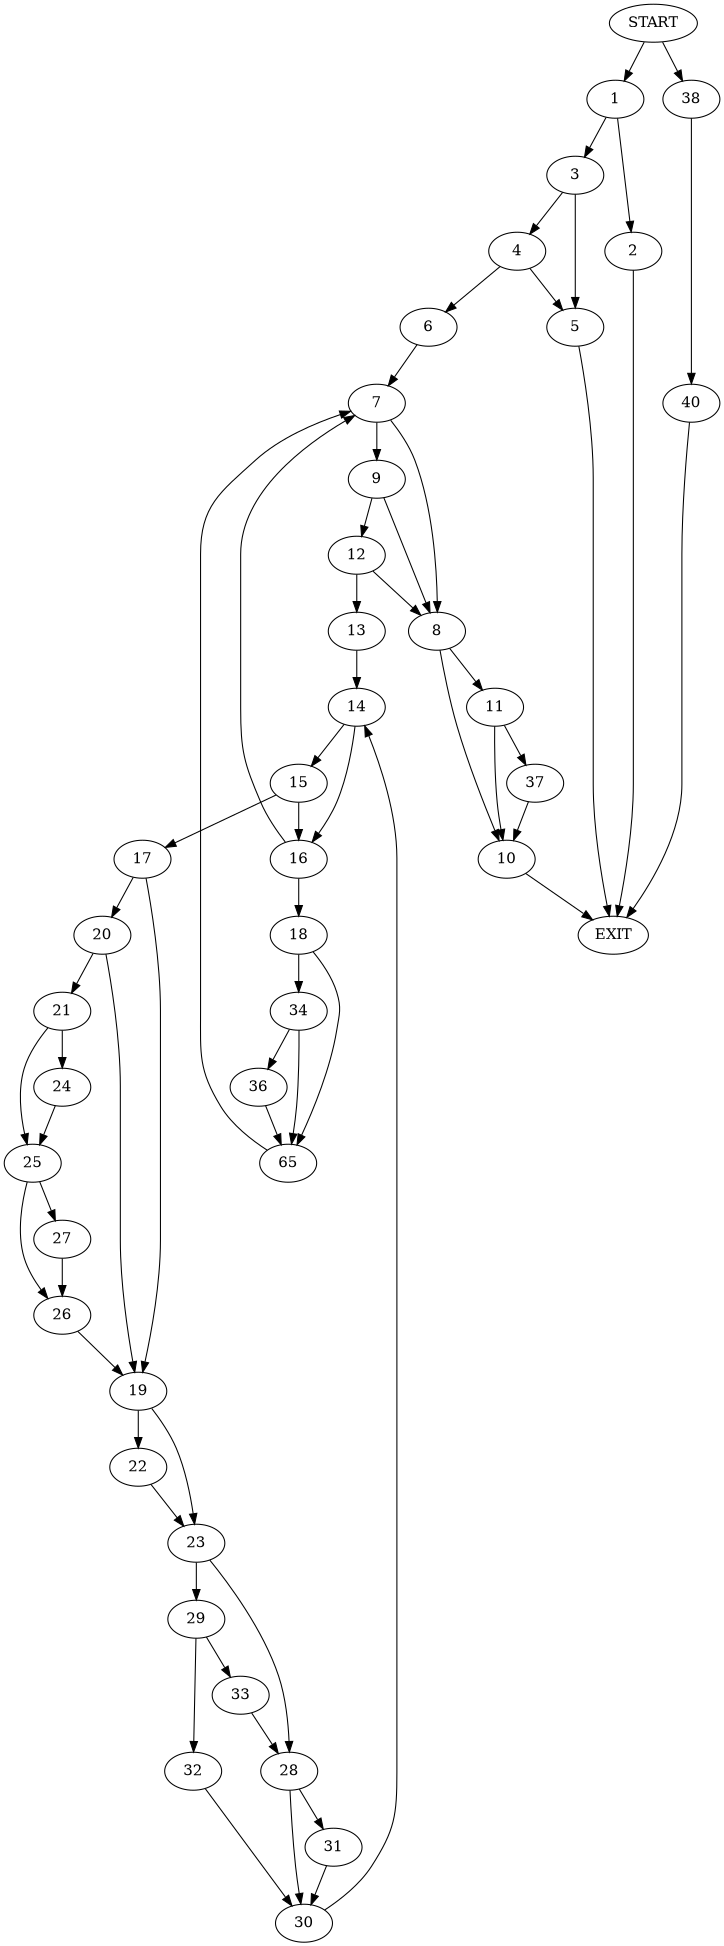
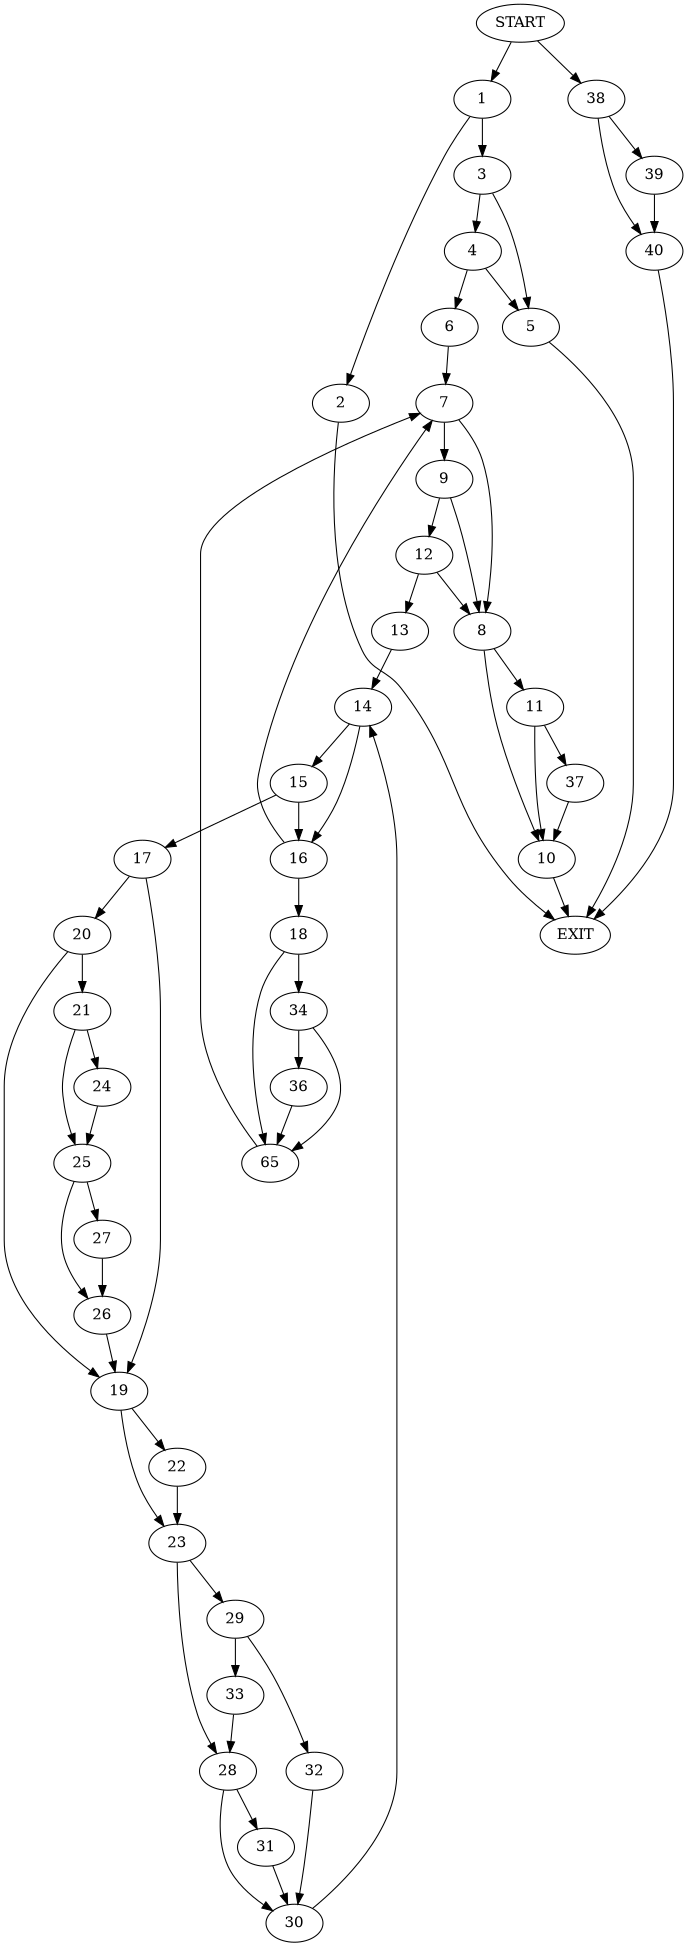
none -> (654, 175)
